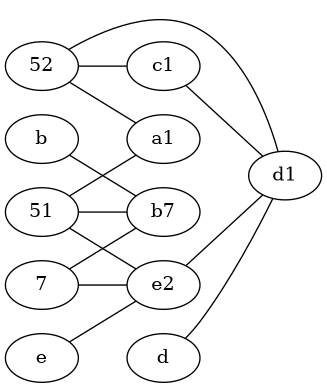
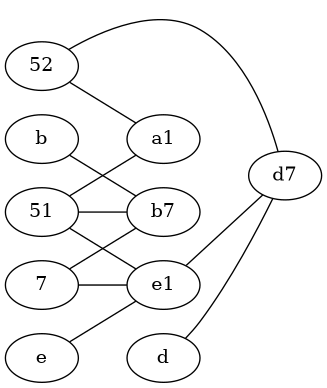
(164, 66) -> none
(285, 176) -> (285, 176)
(164, 285) -> (164, 285)
